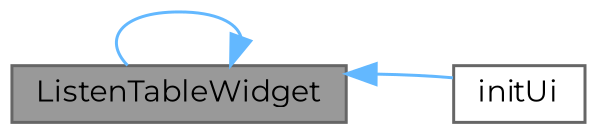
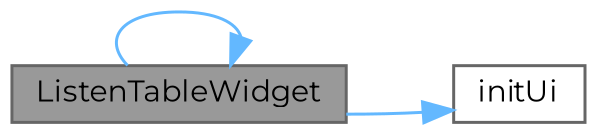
(415, 75) -> (385, 114)
